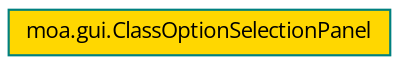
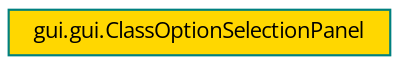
(199, 33) -> (199, 33)
